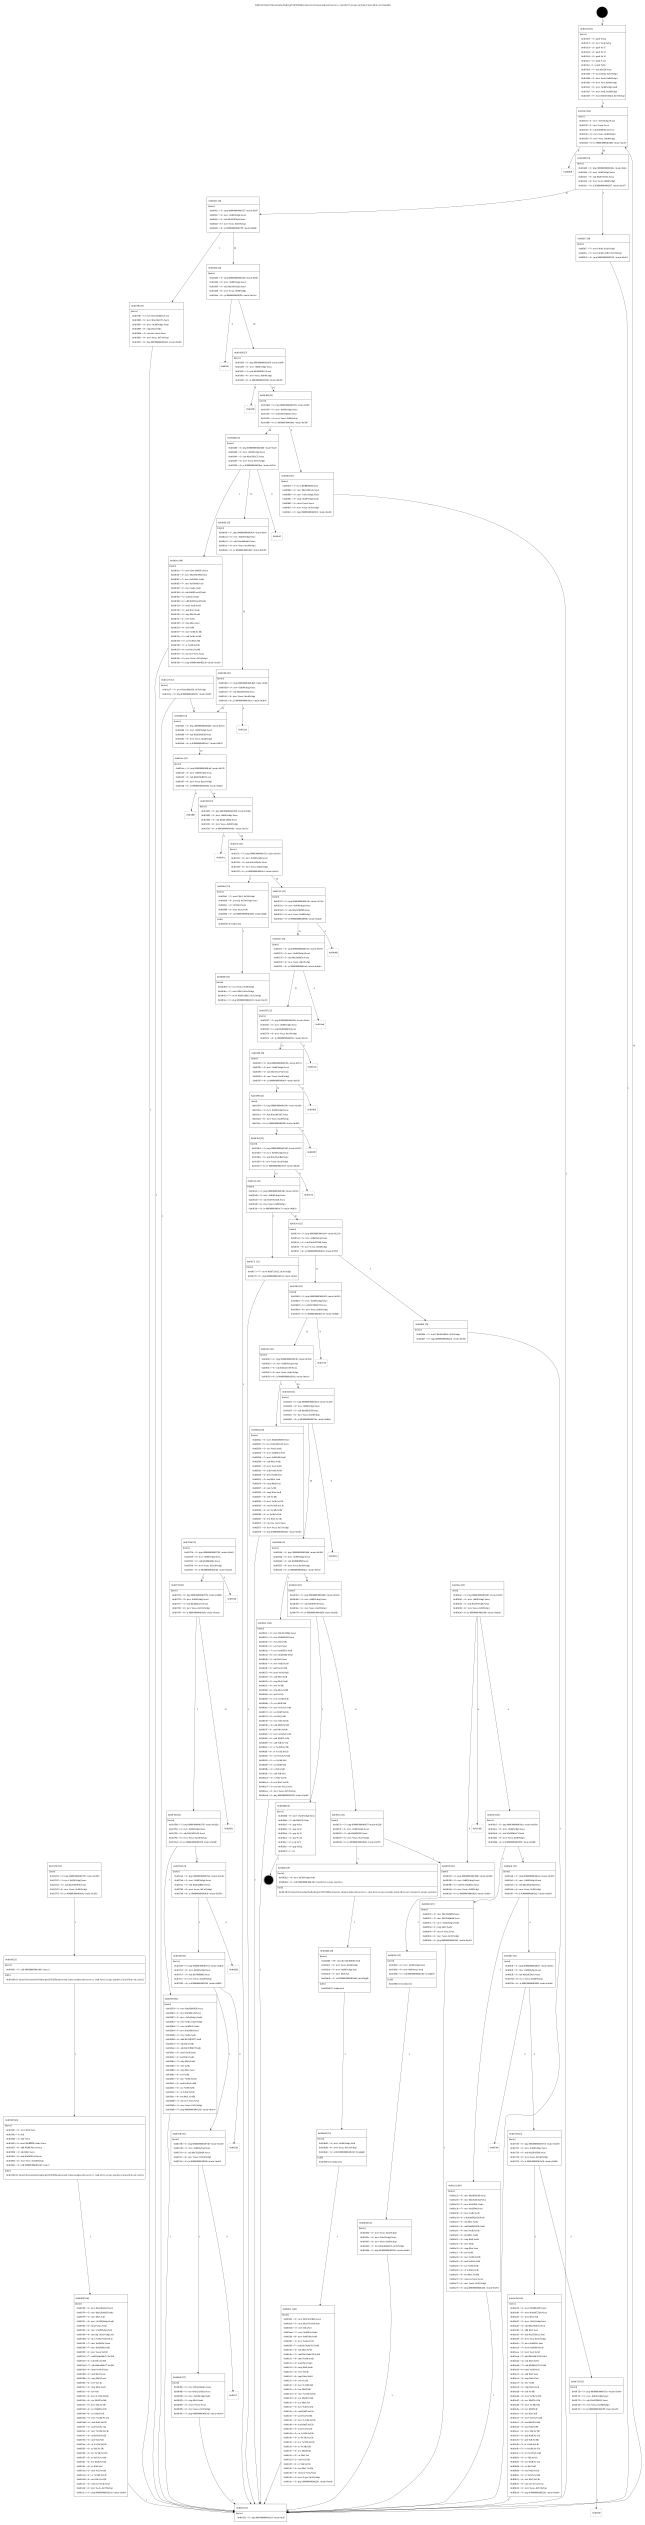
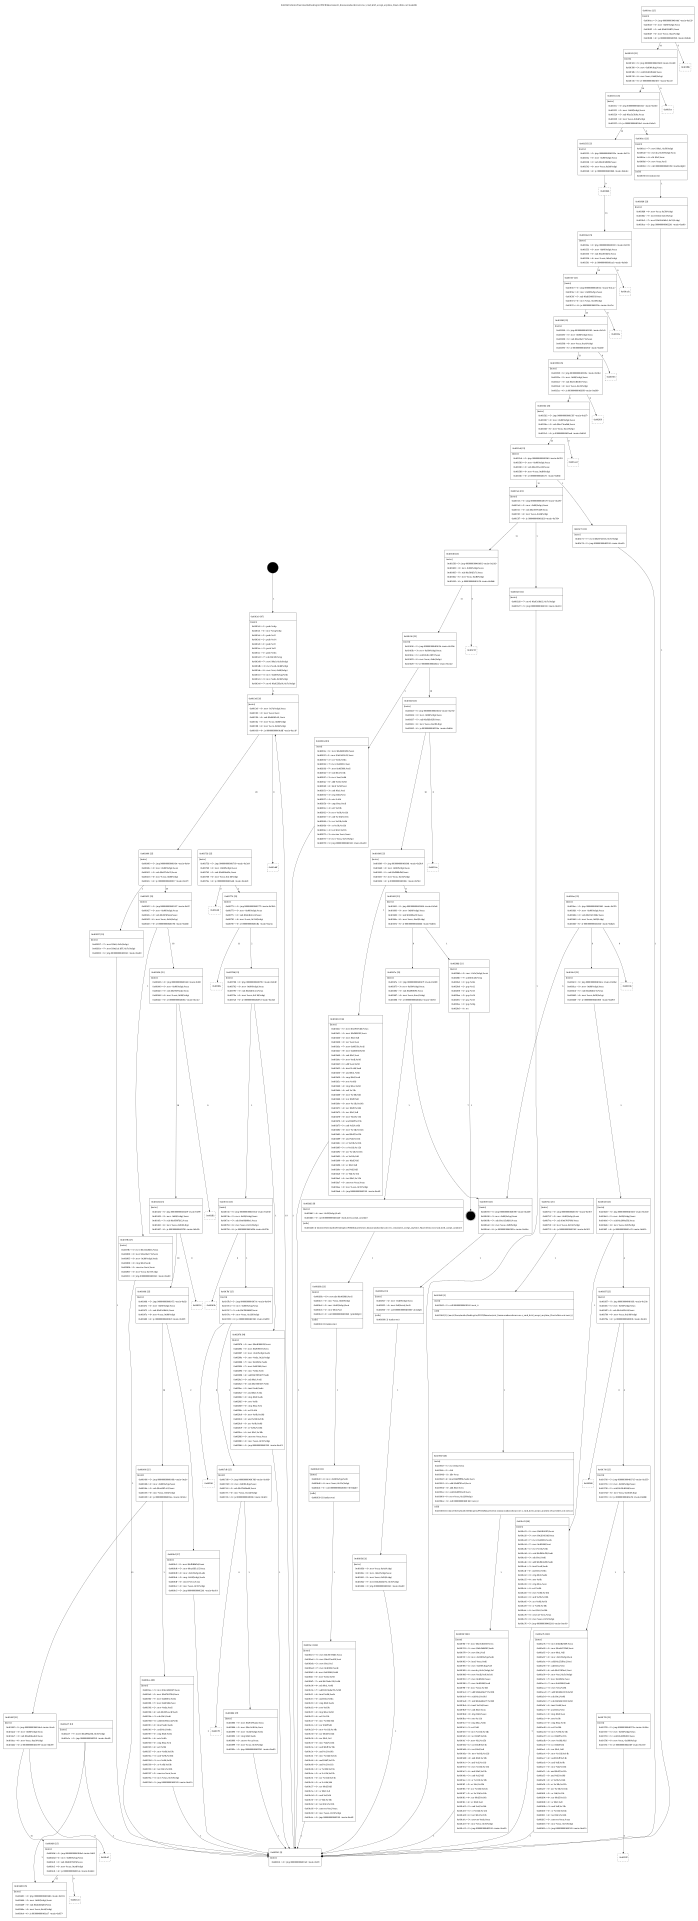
(266, 500) -> (47, 1820)
(200, 750) -> none
(298, 928) -> (605, 213)
(447, 1922) -> none
